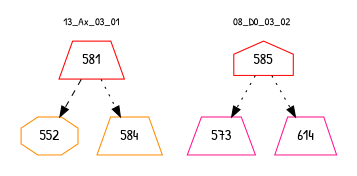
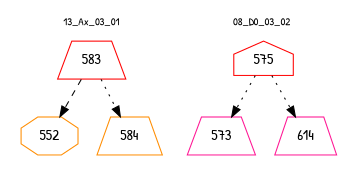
(92, 60) -> (92, 60)
(264, 60) -> (264, 60)
